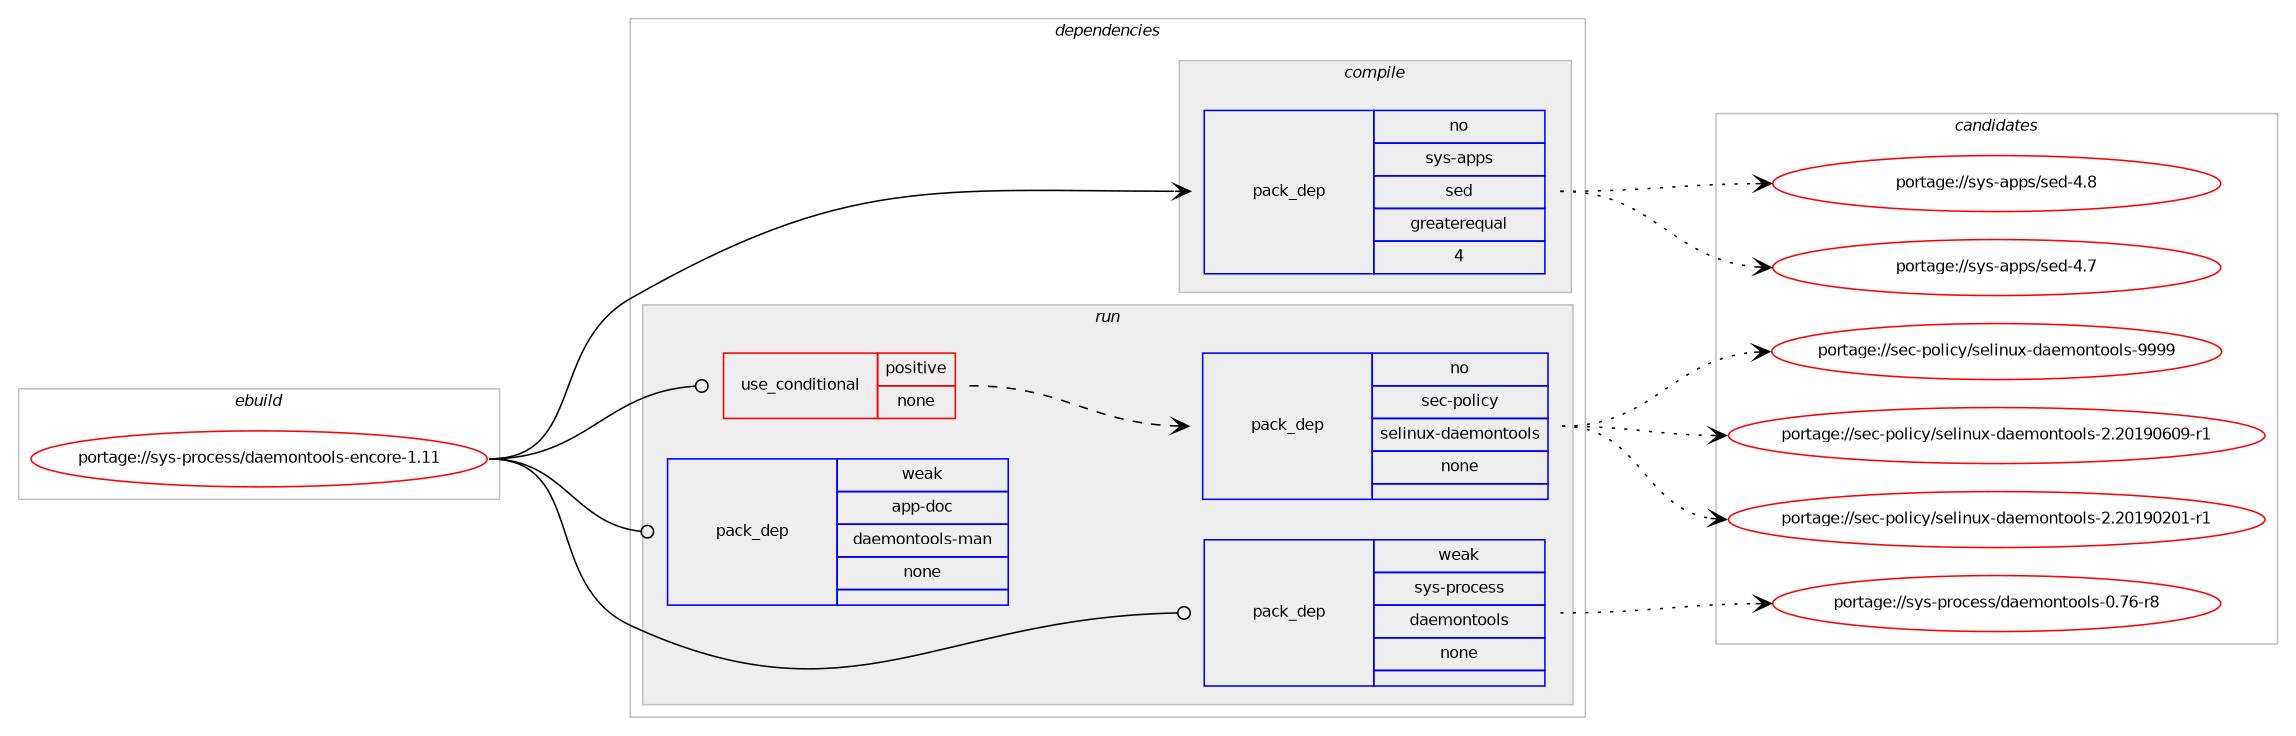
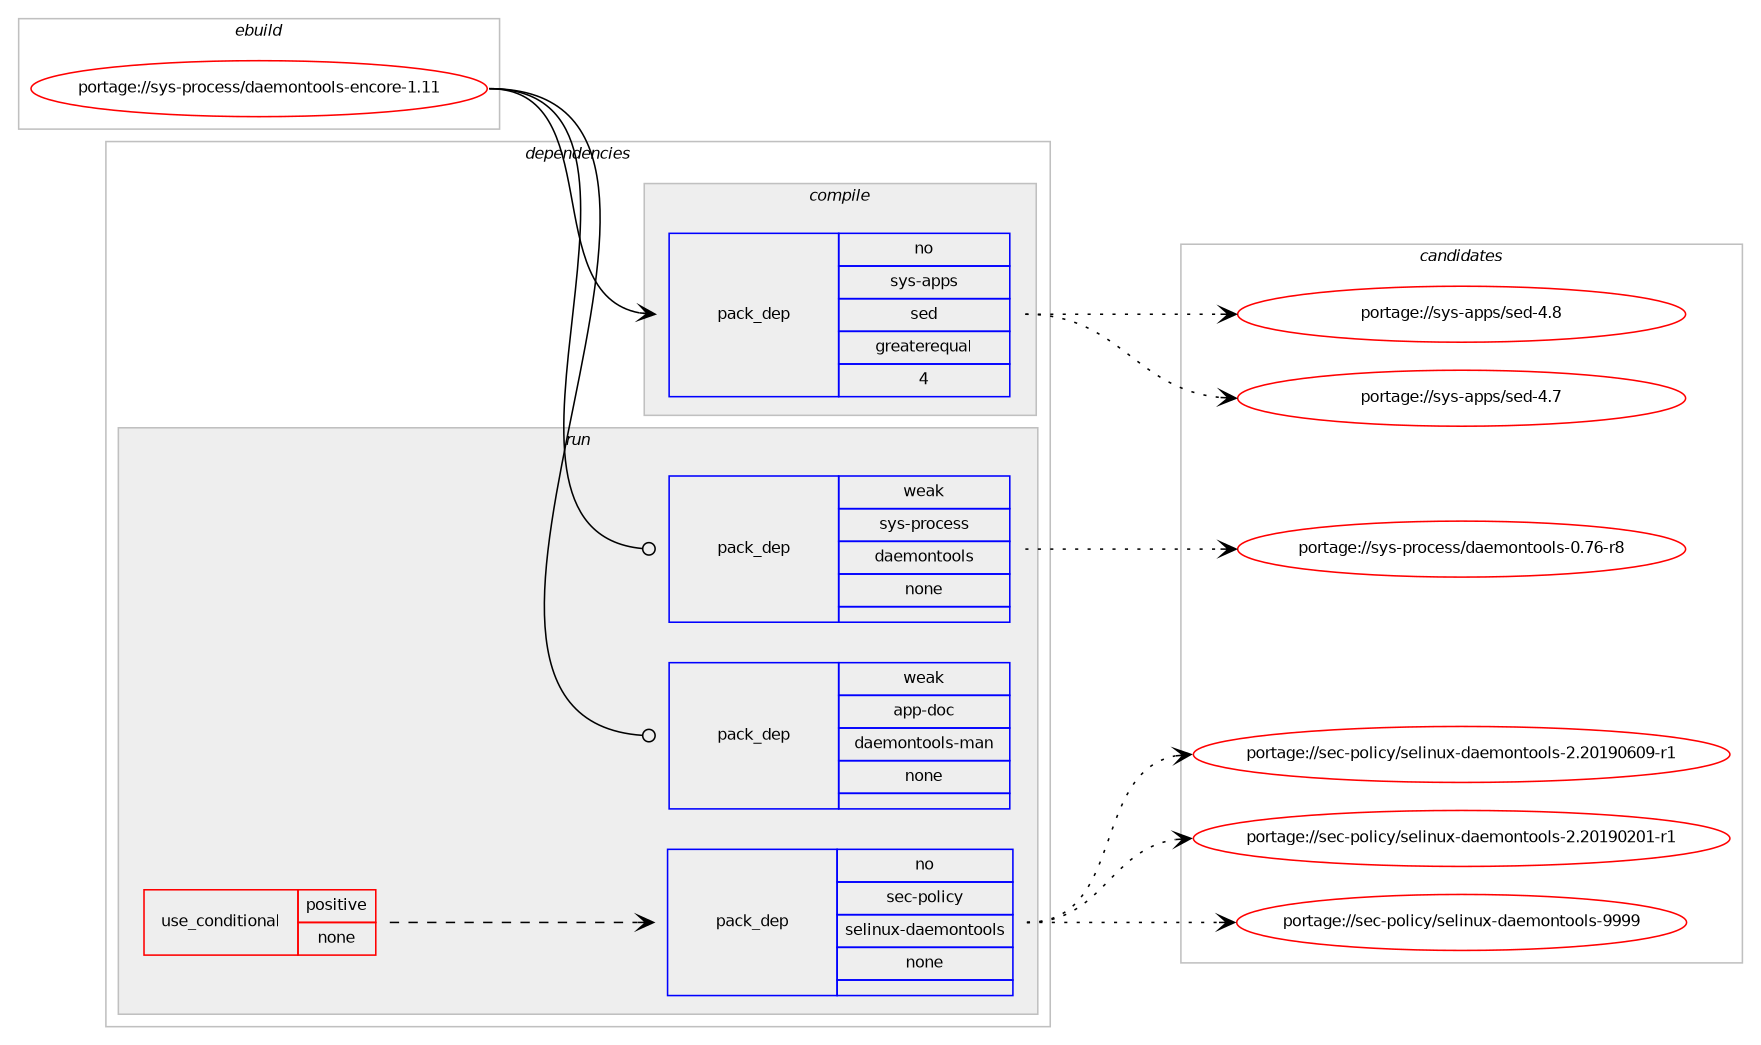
(593, 426) -> none
